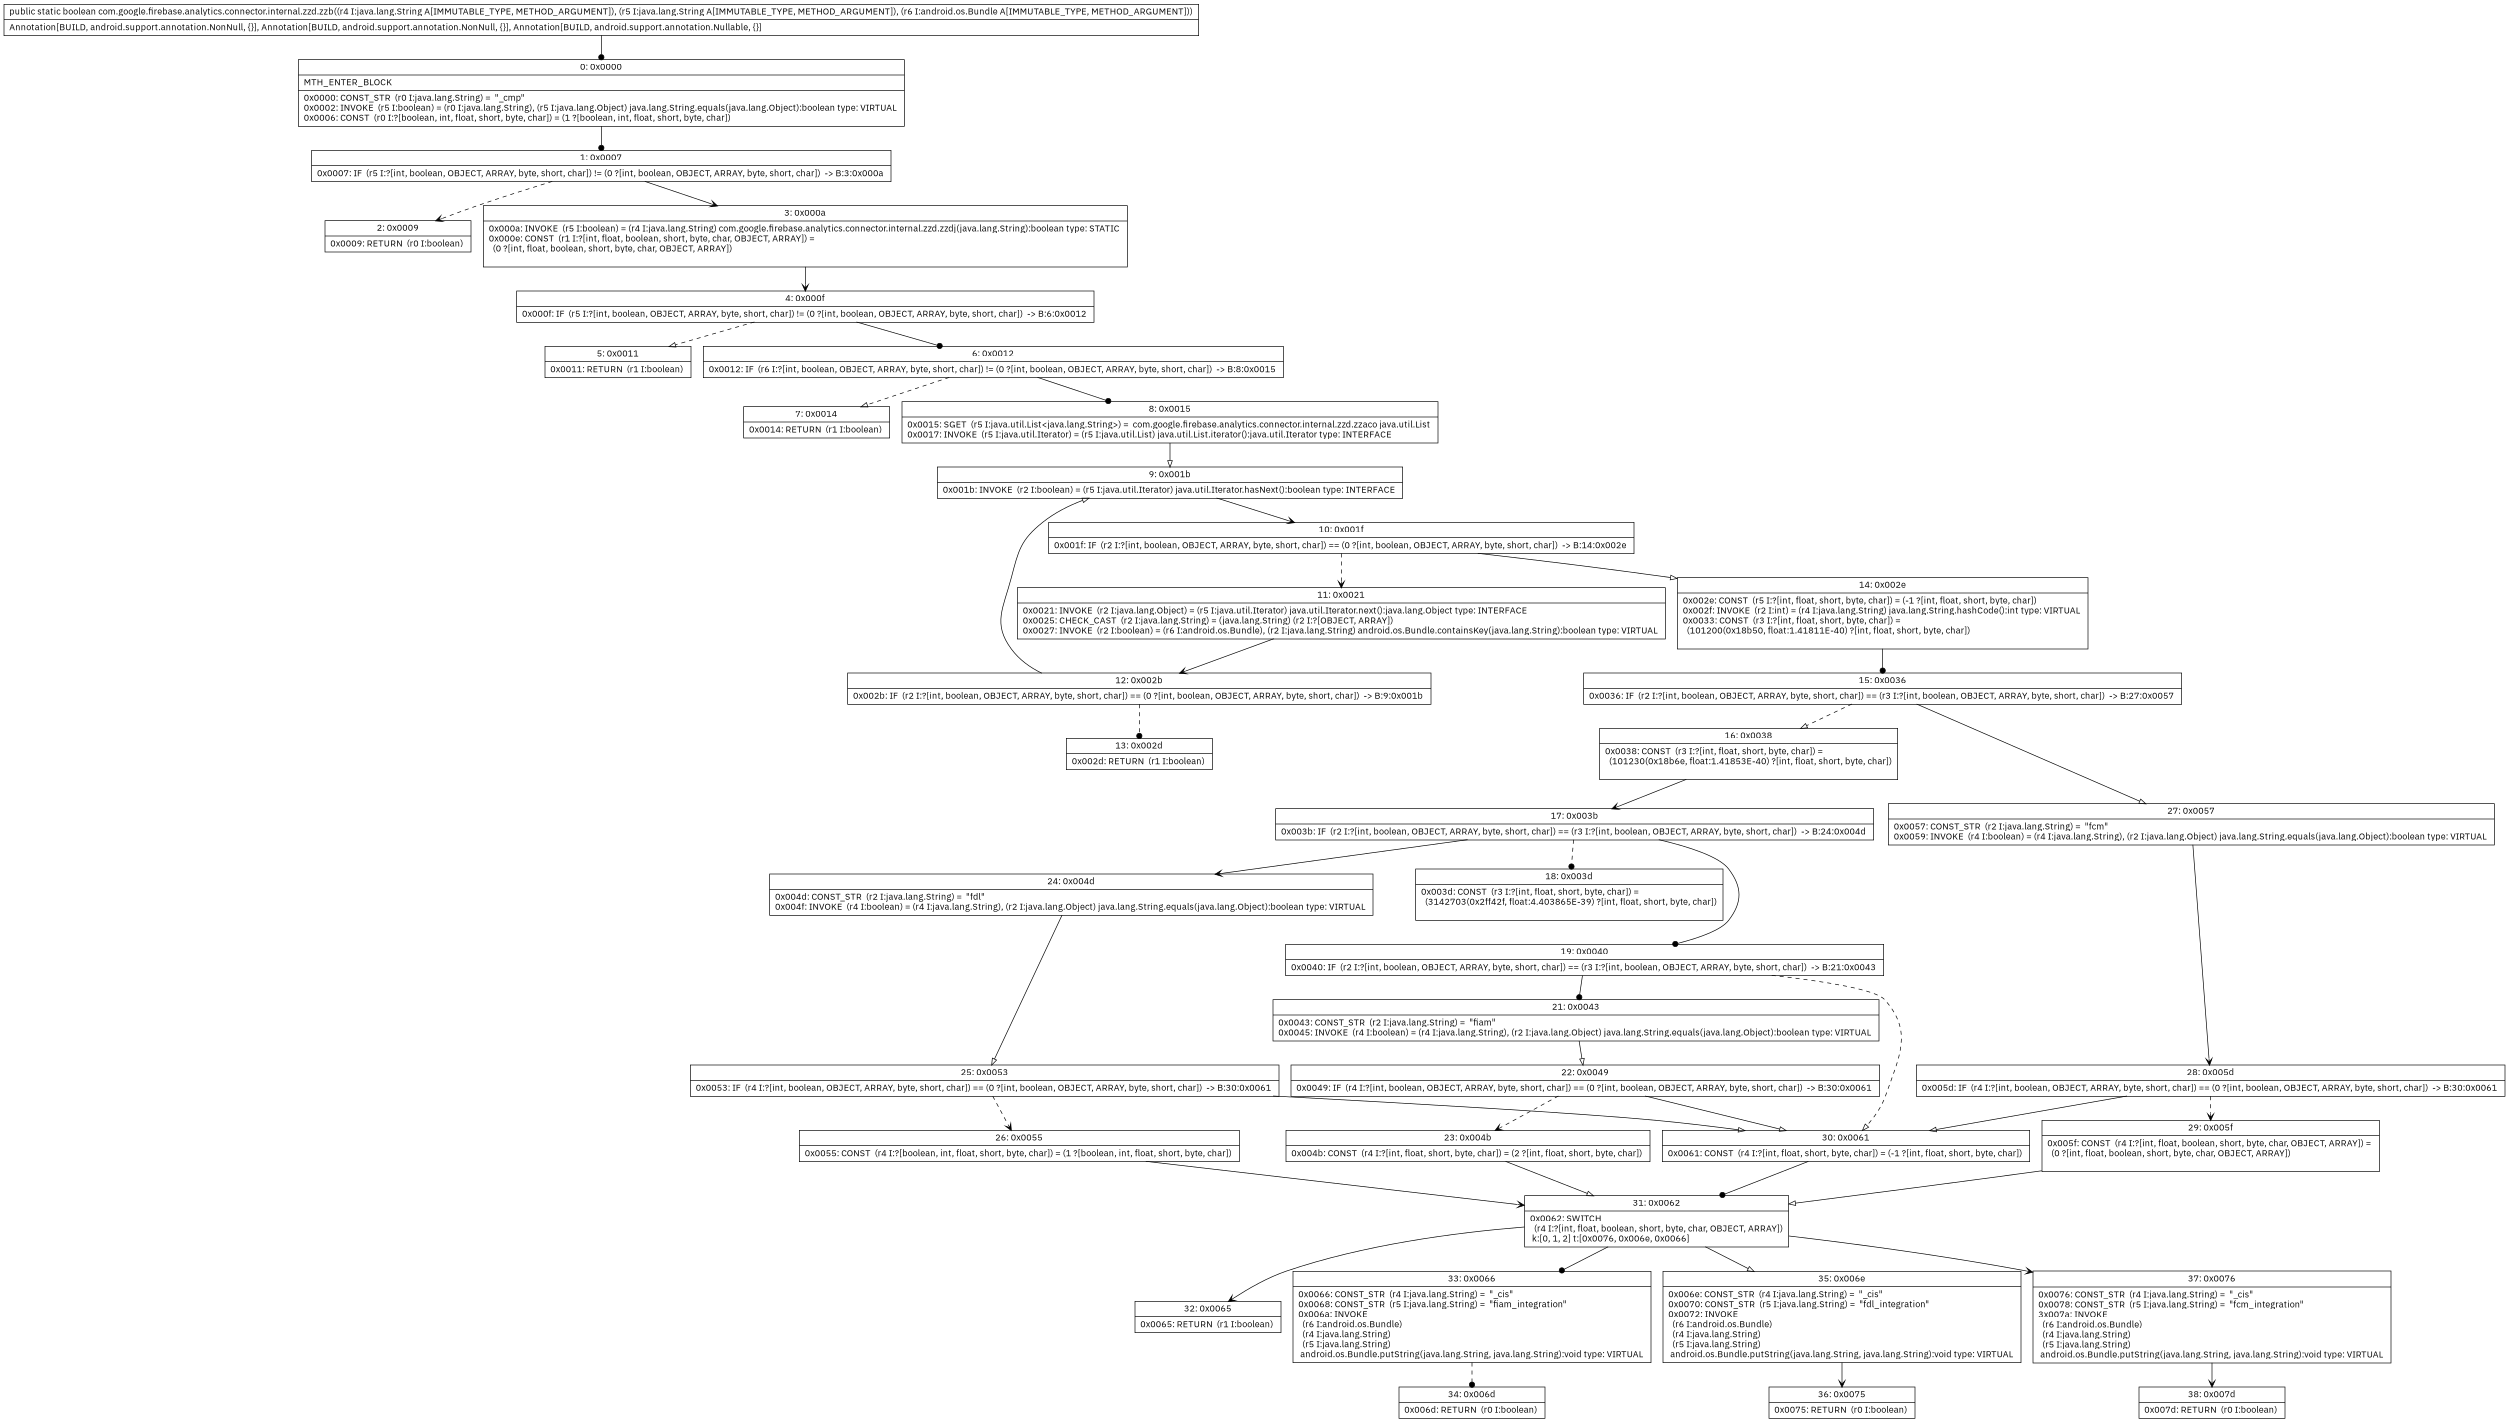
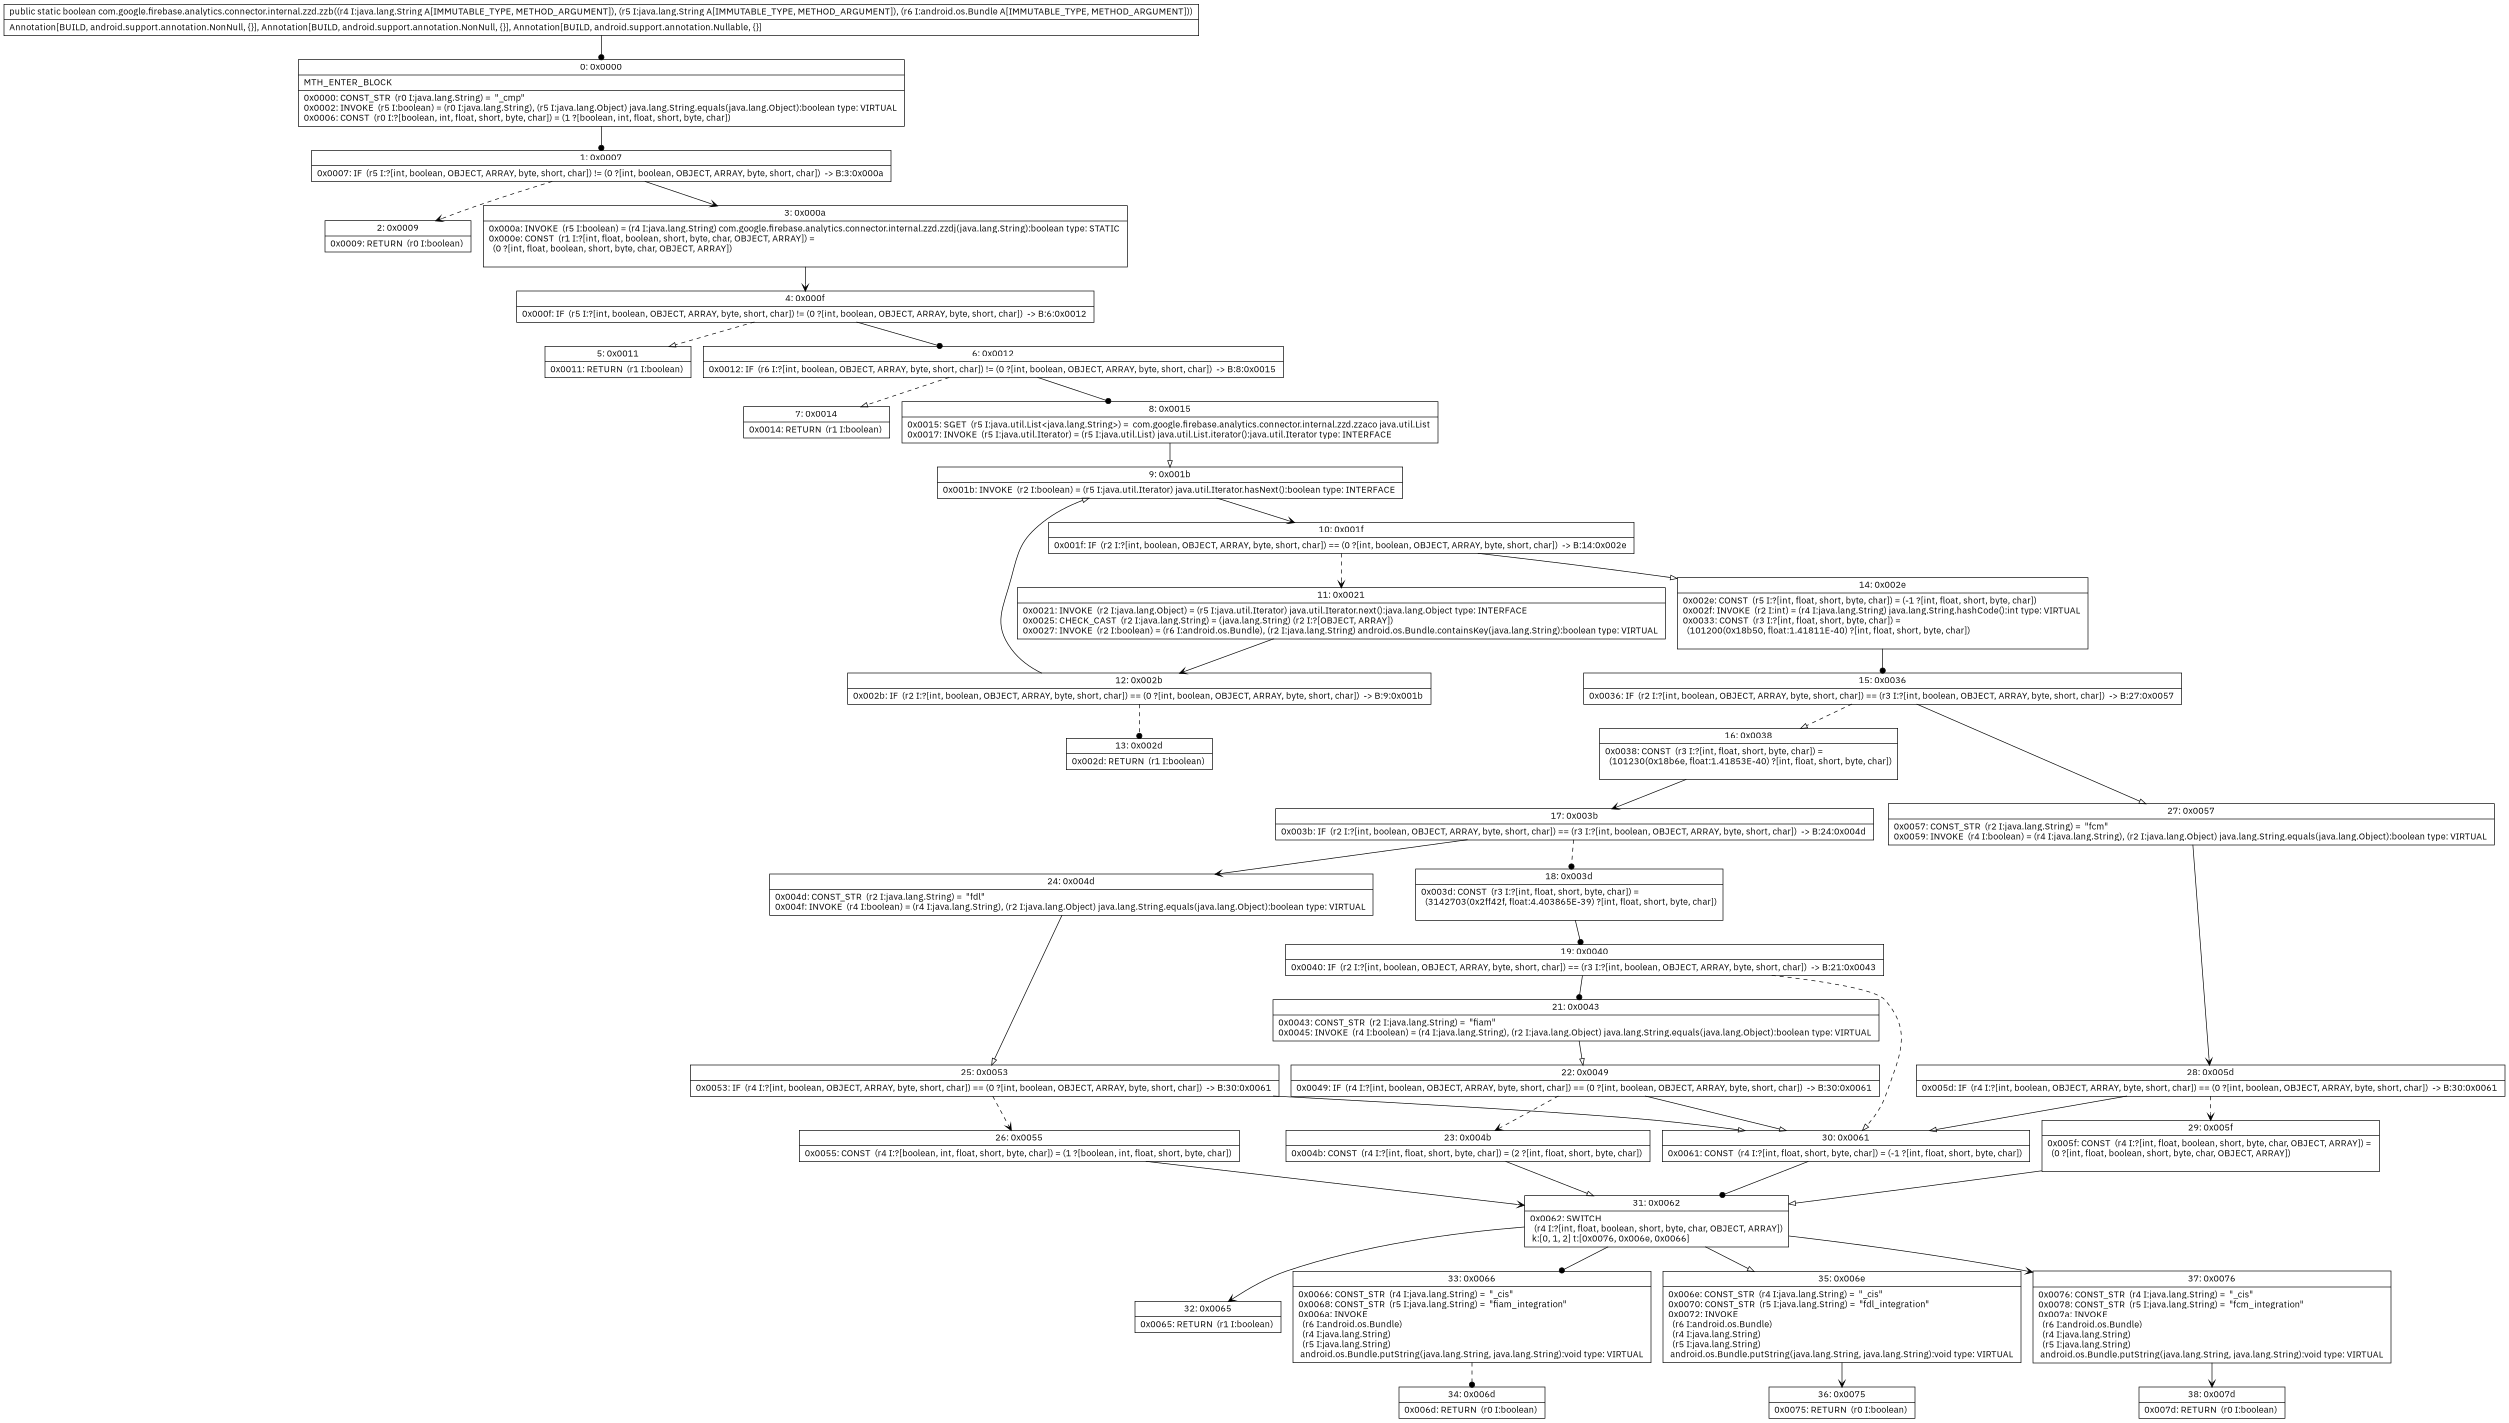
(1737, 885) -> (1578, 930)
(2075, 1315) -> (2075, 1315)
